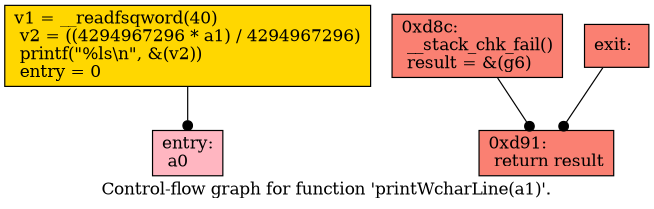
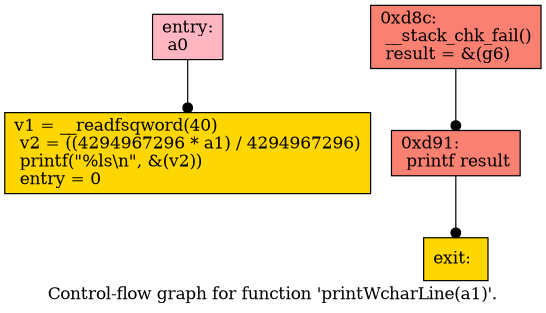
(617, 46) -> (456, 259)
(585, 95) -> (456, 202)
(188, 103) -> (188, 81)
(546, 161) -> (456, 161)
